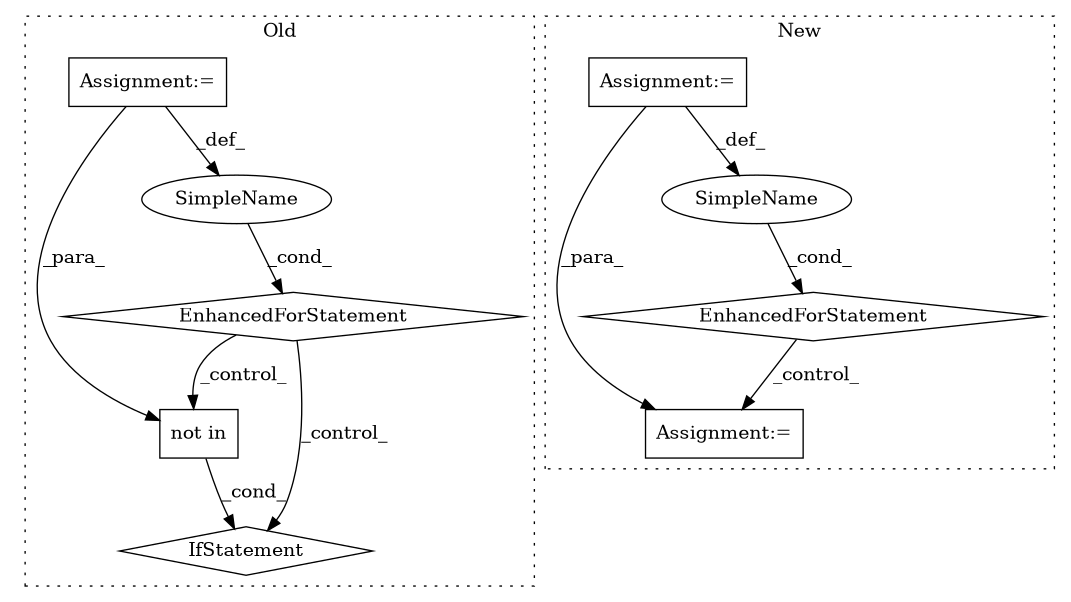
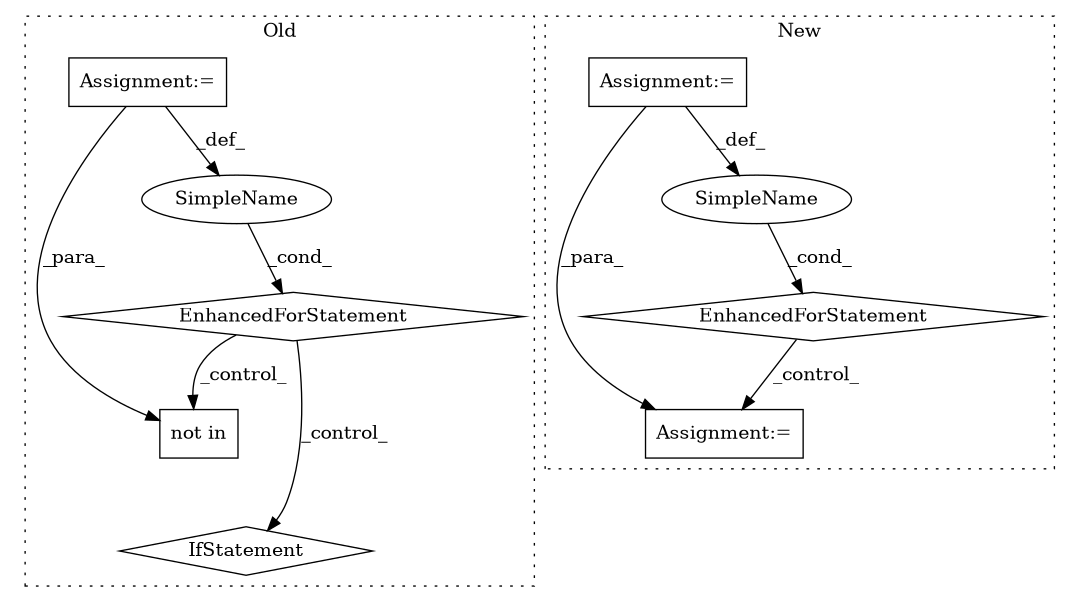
(216, 488) -> none
